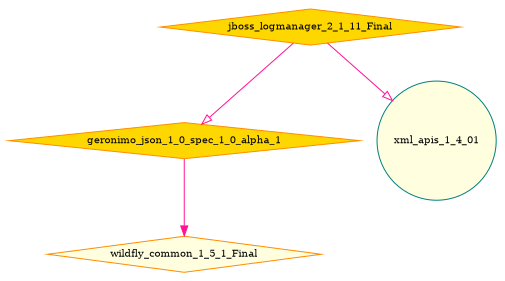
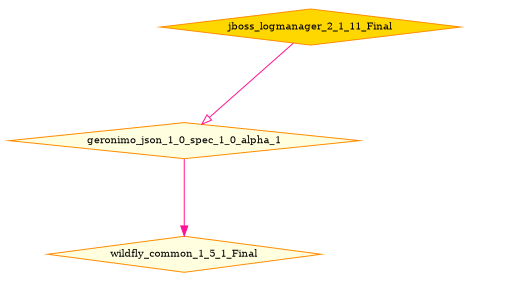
(184, 141) -> (184, 141)
(437, 141) -> none
